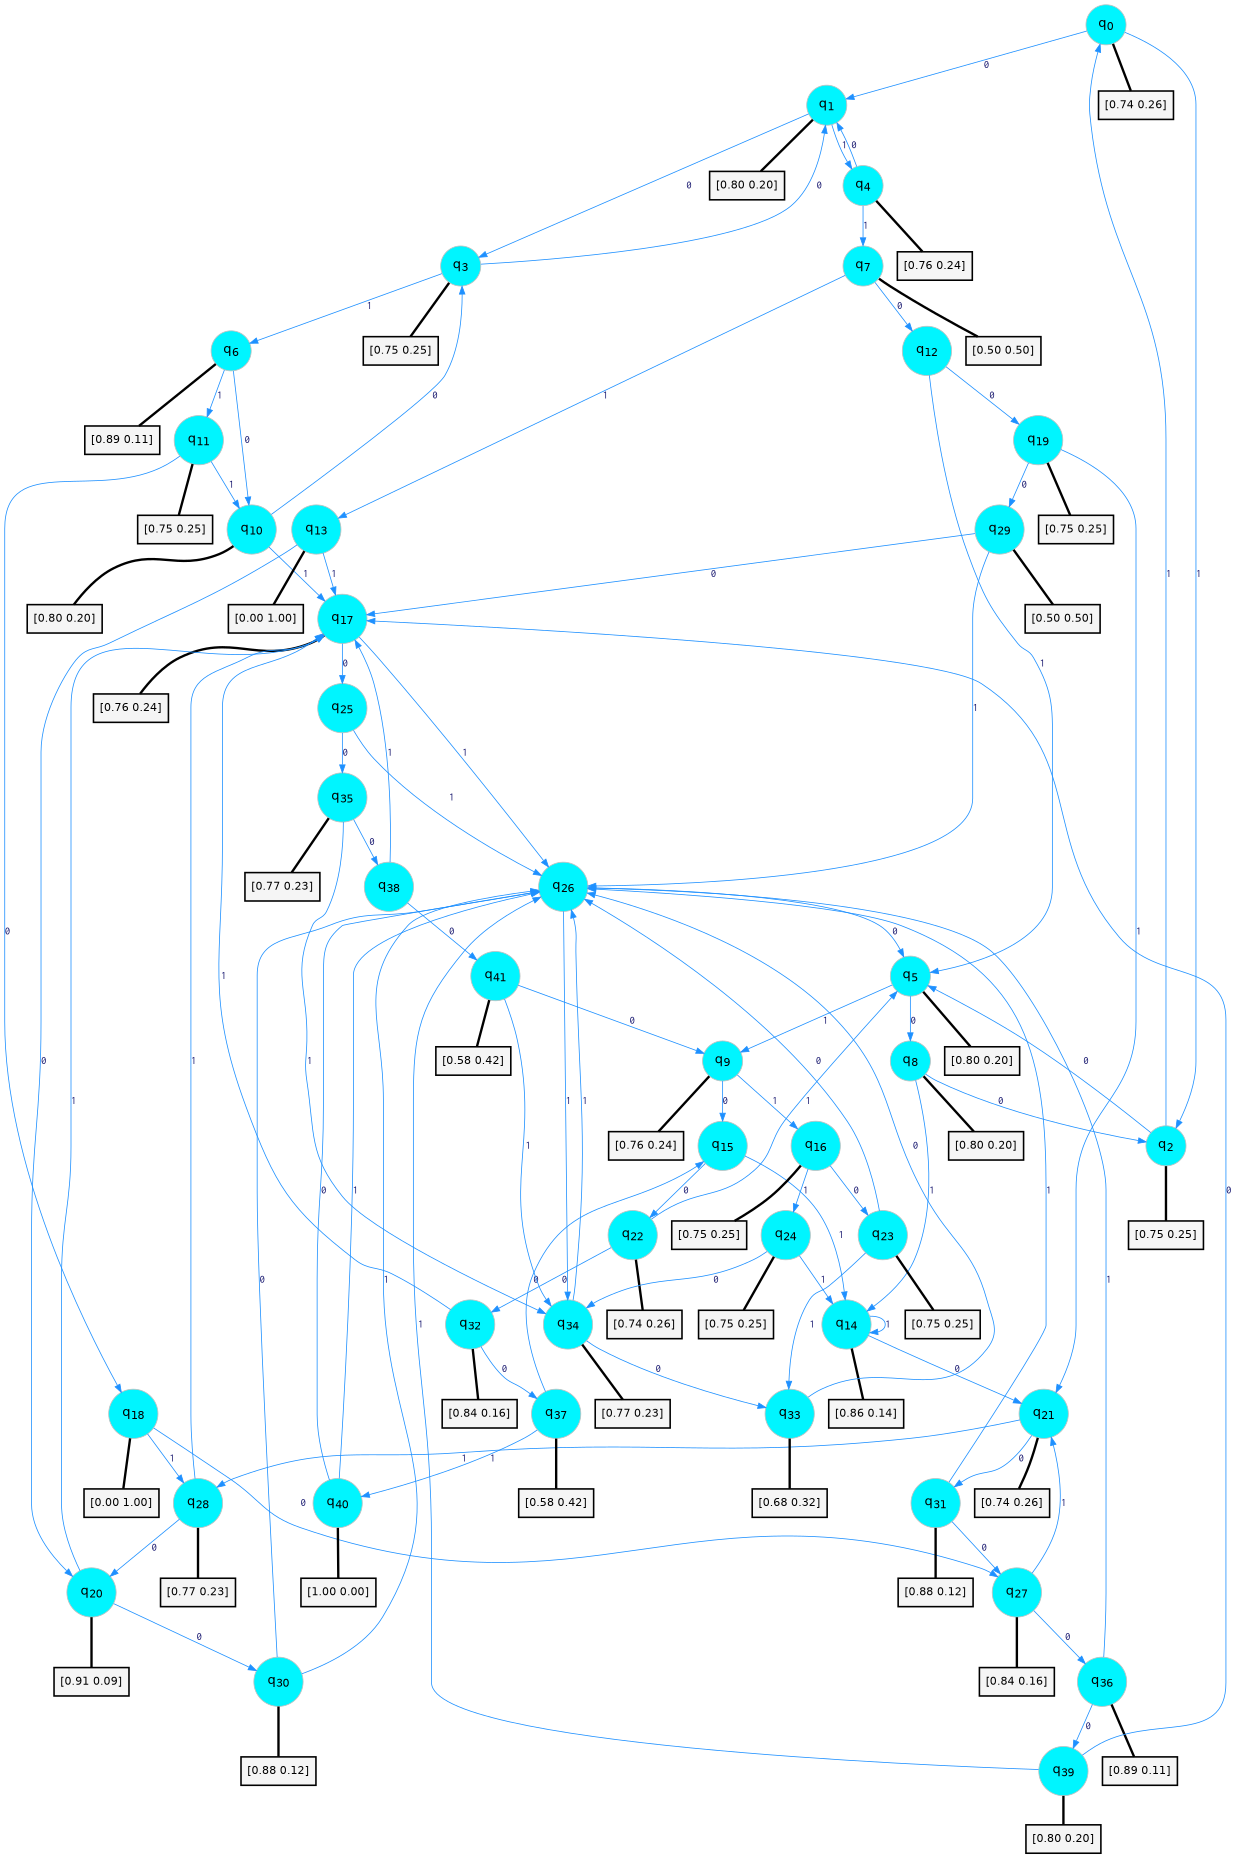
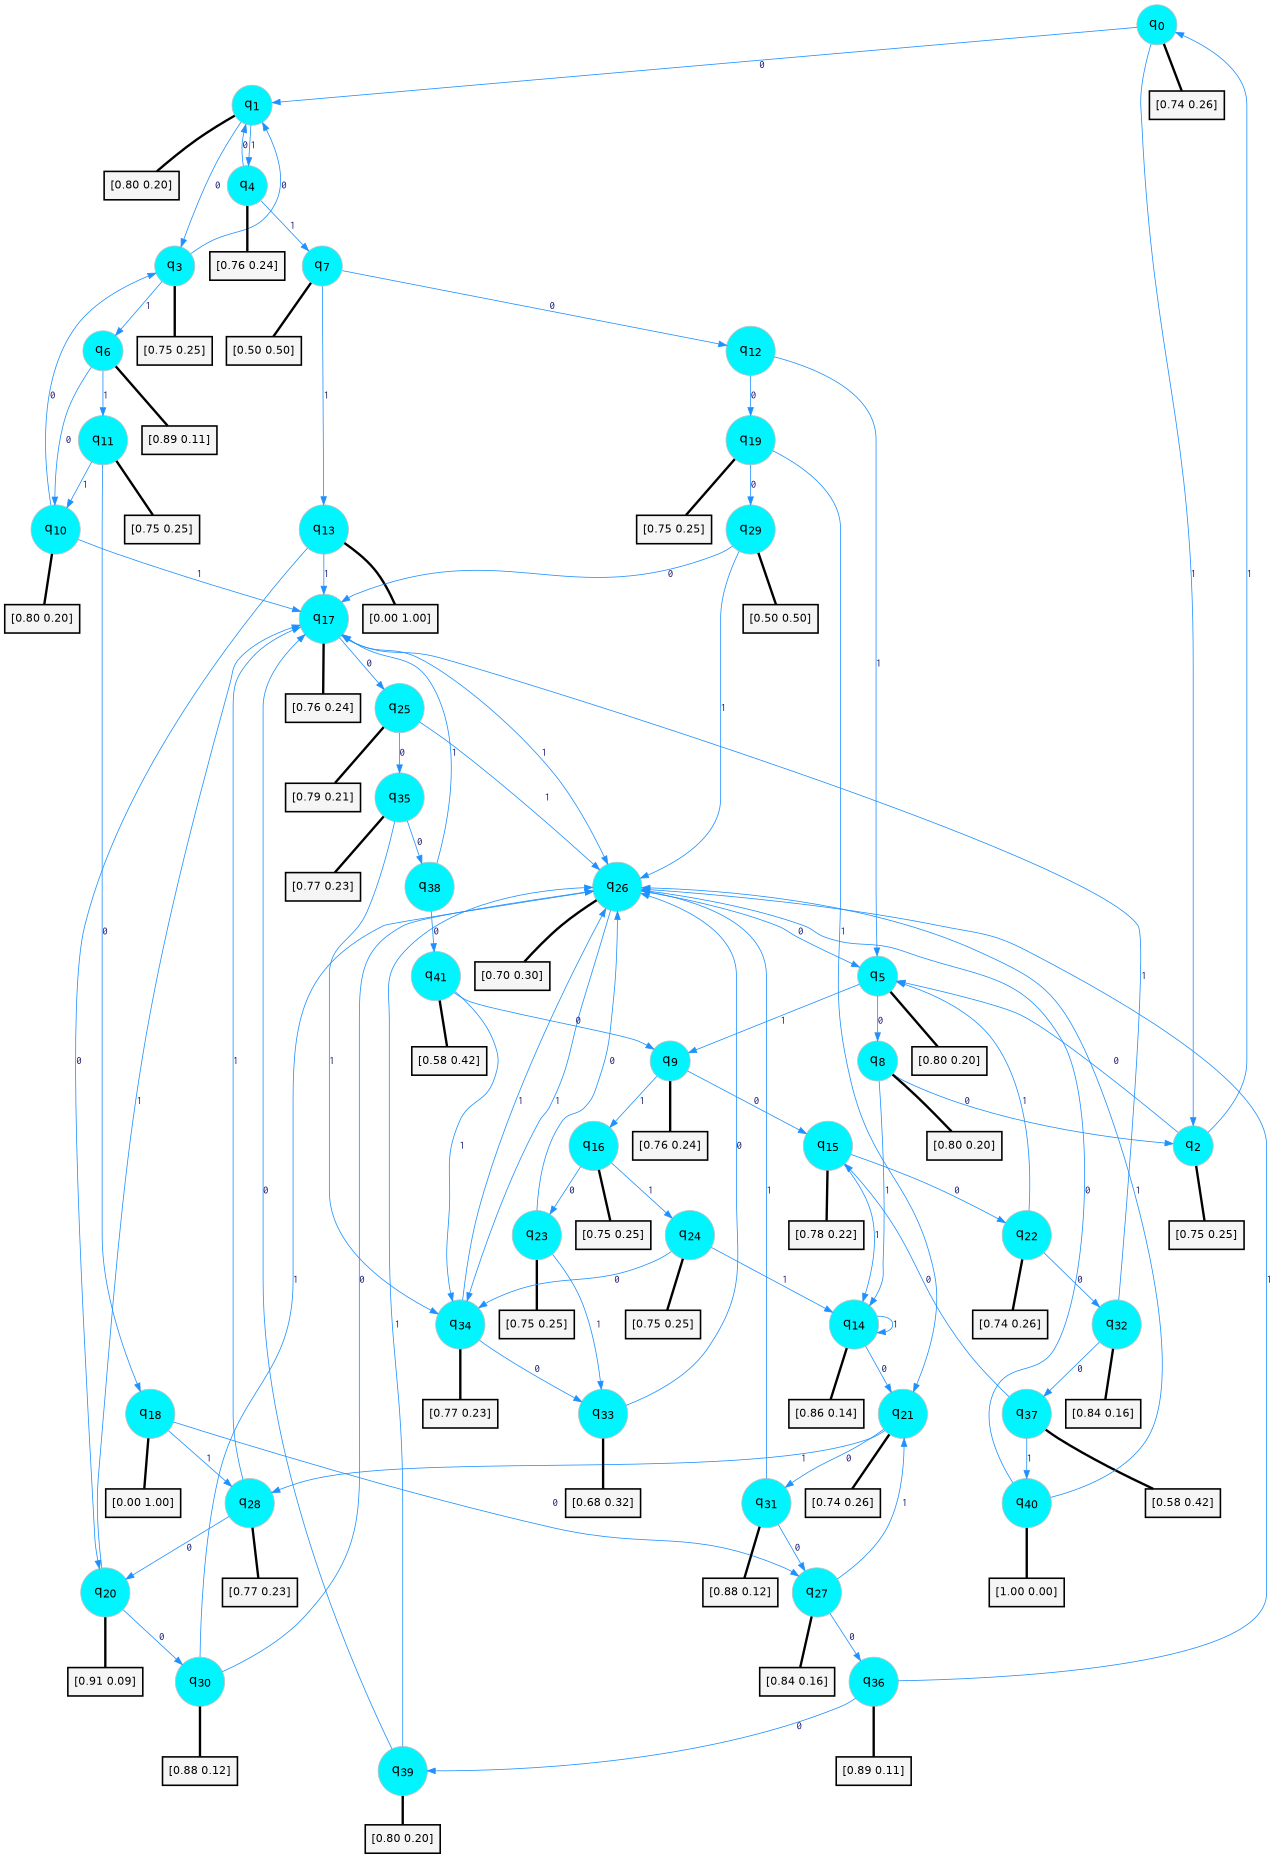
none -> (323, 797)
none -> (512, 976)
none -> (826, 1235)
